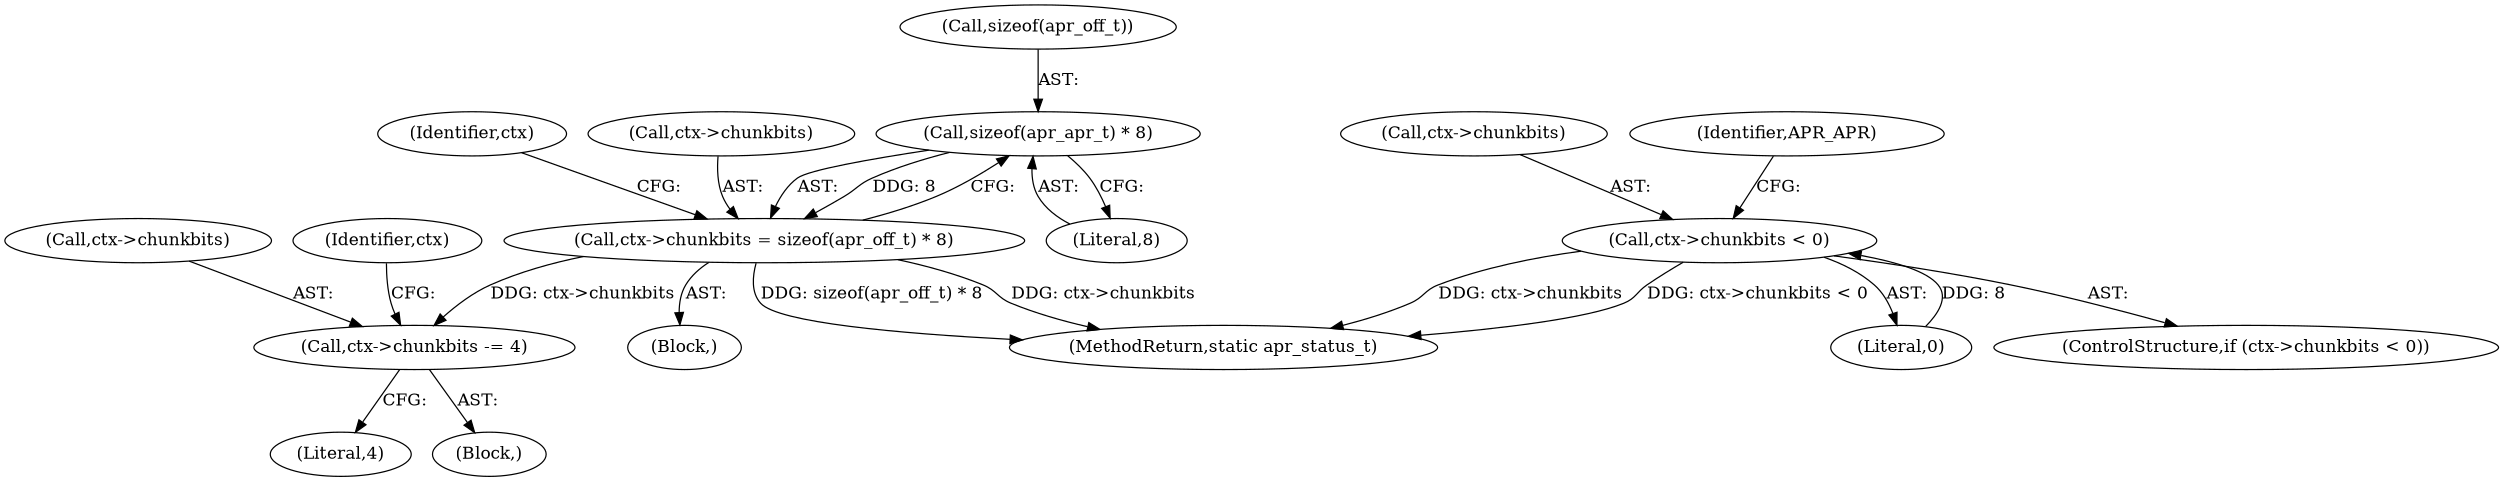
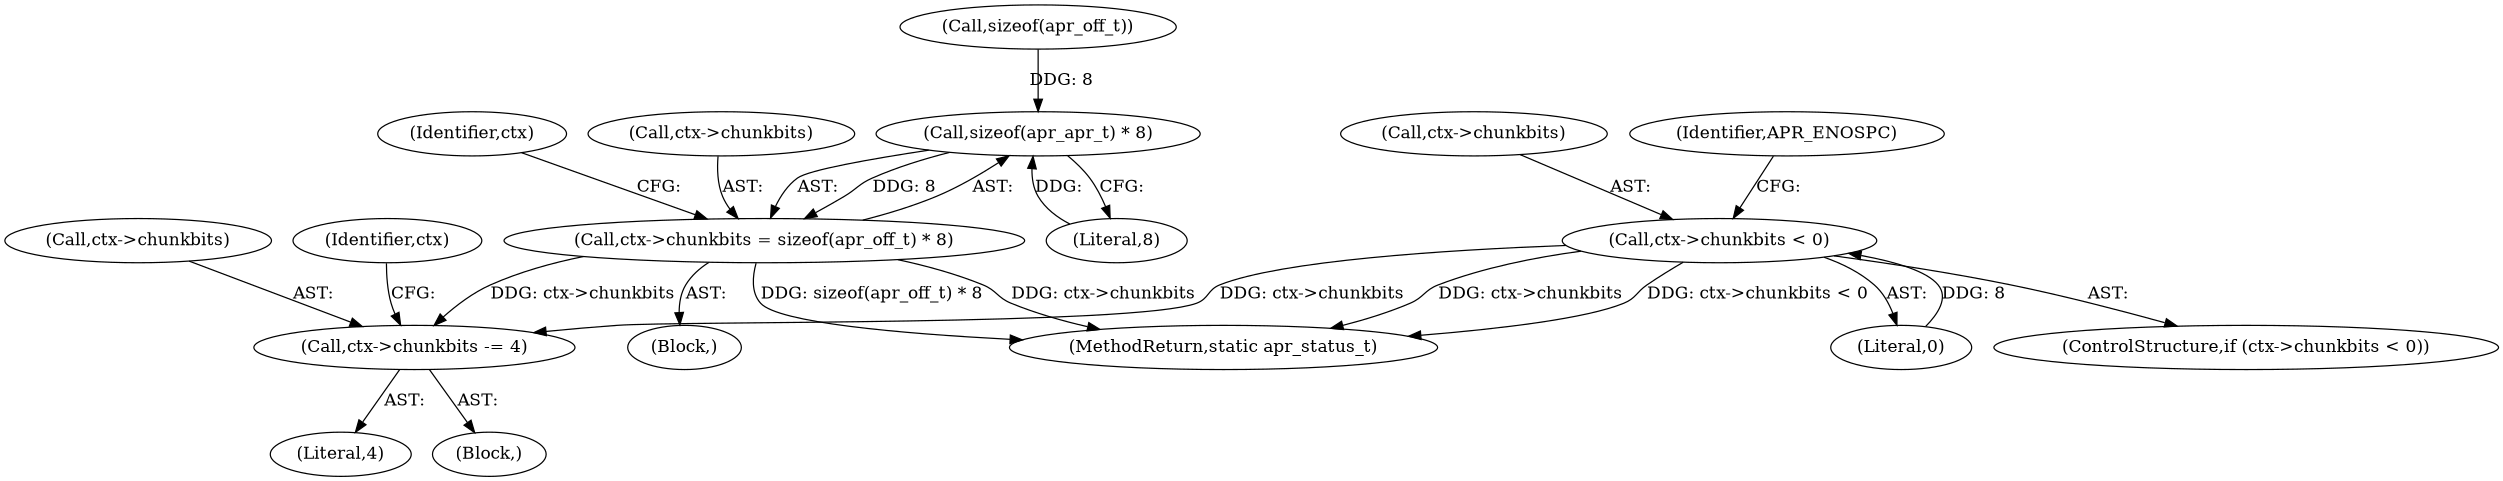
(1061, 80) -> (1061, 80)
(1787, 134) -> (1787, 134)
(996, 187) -> (996, 187)
(1061, 187) -> (1061, 187)
none -> (1087, 316)
(408, 401) -> (408, 401)
